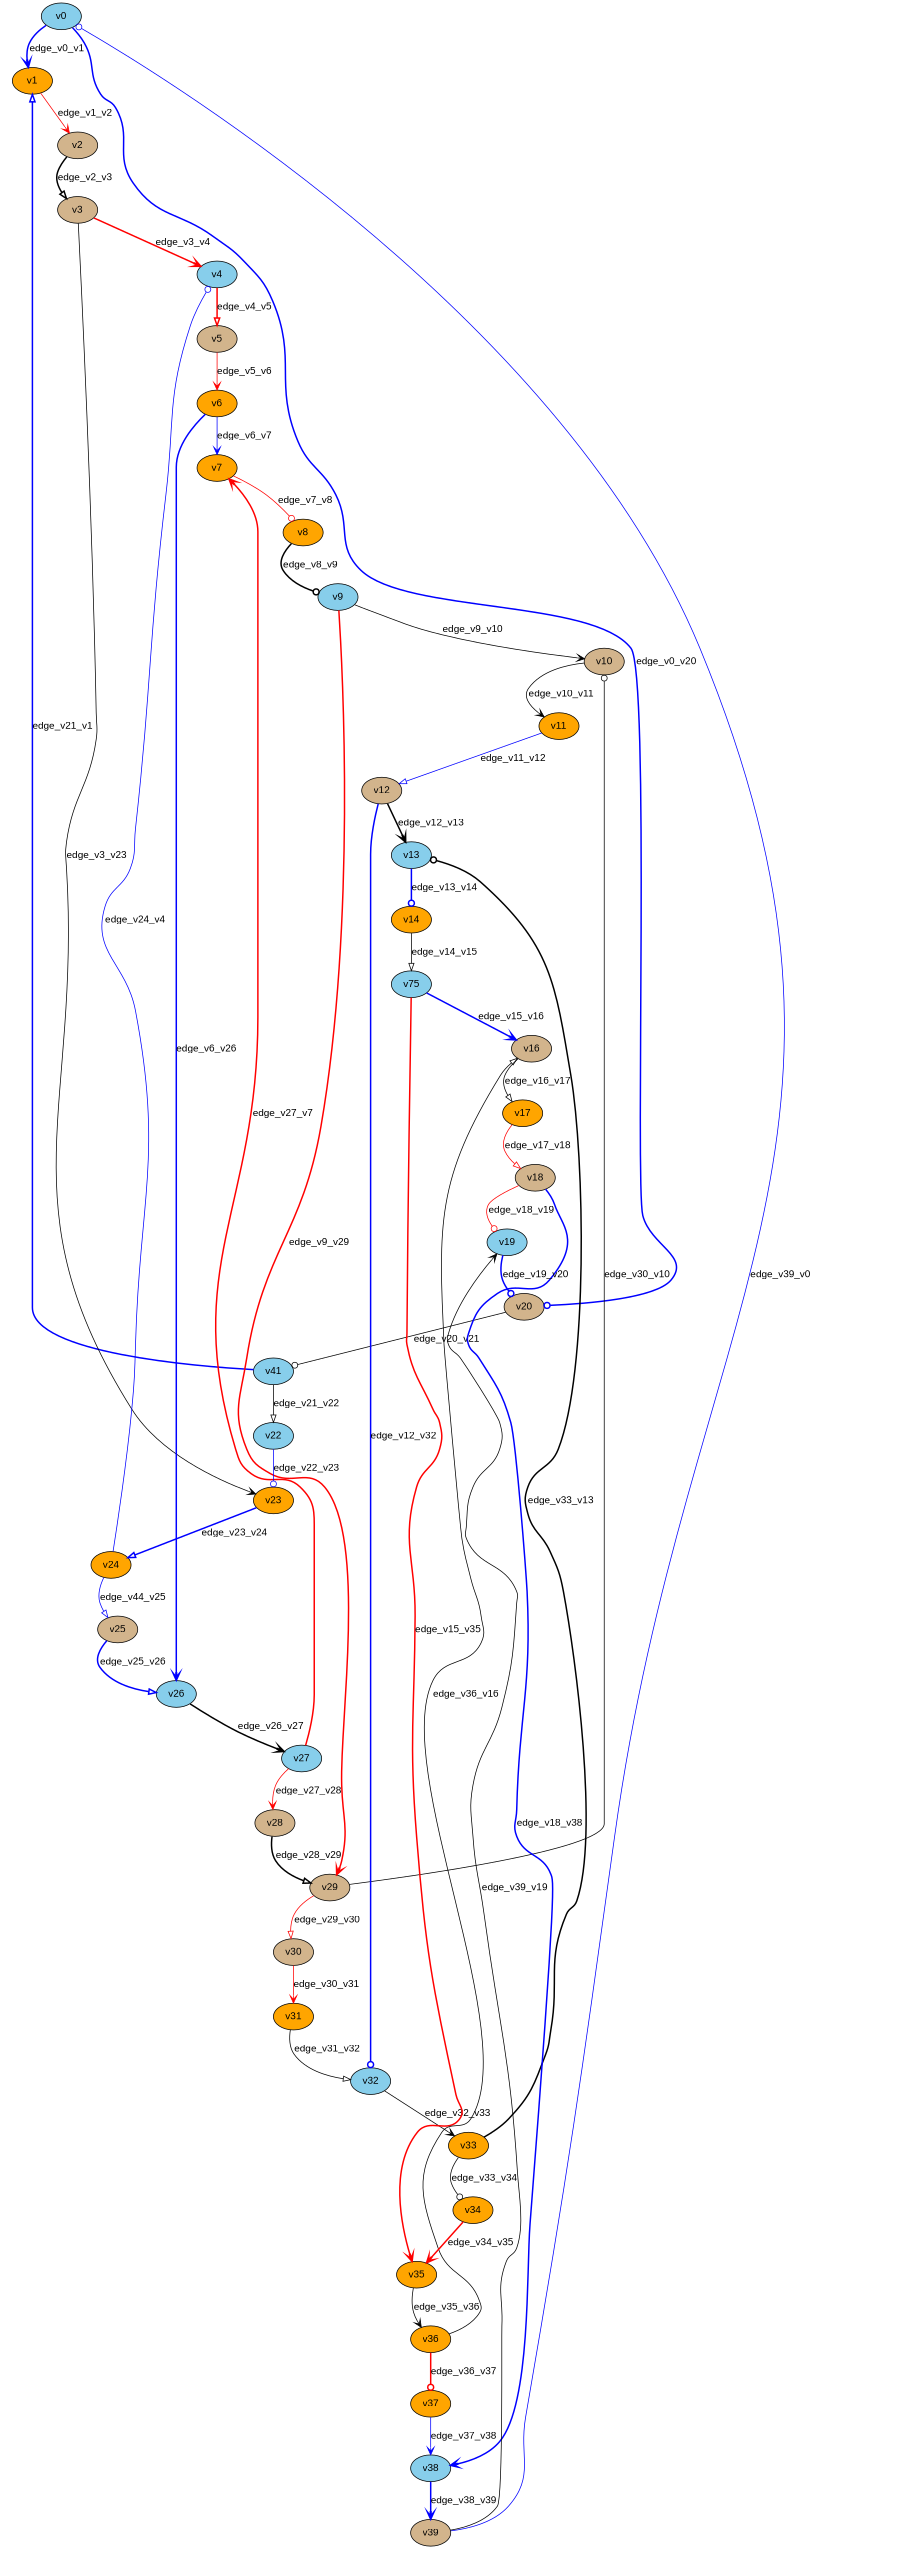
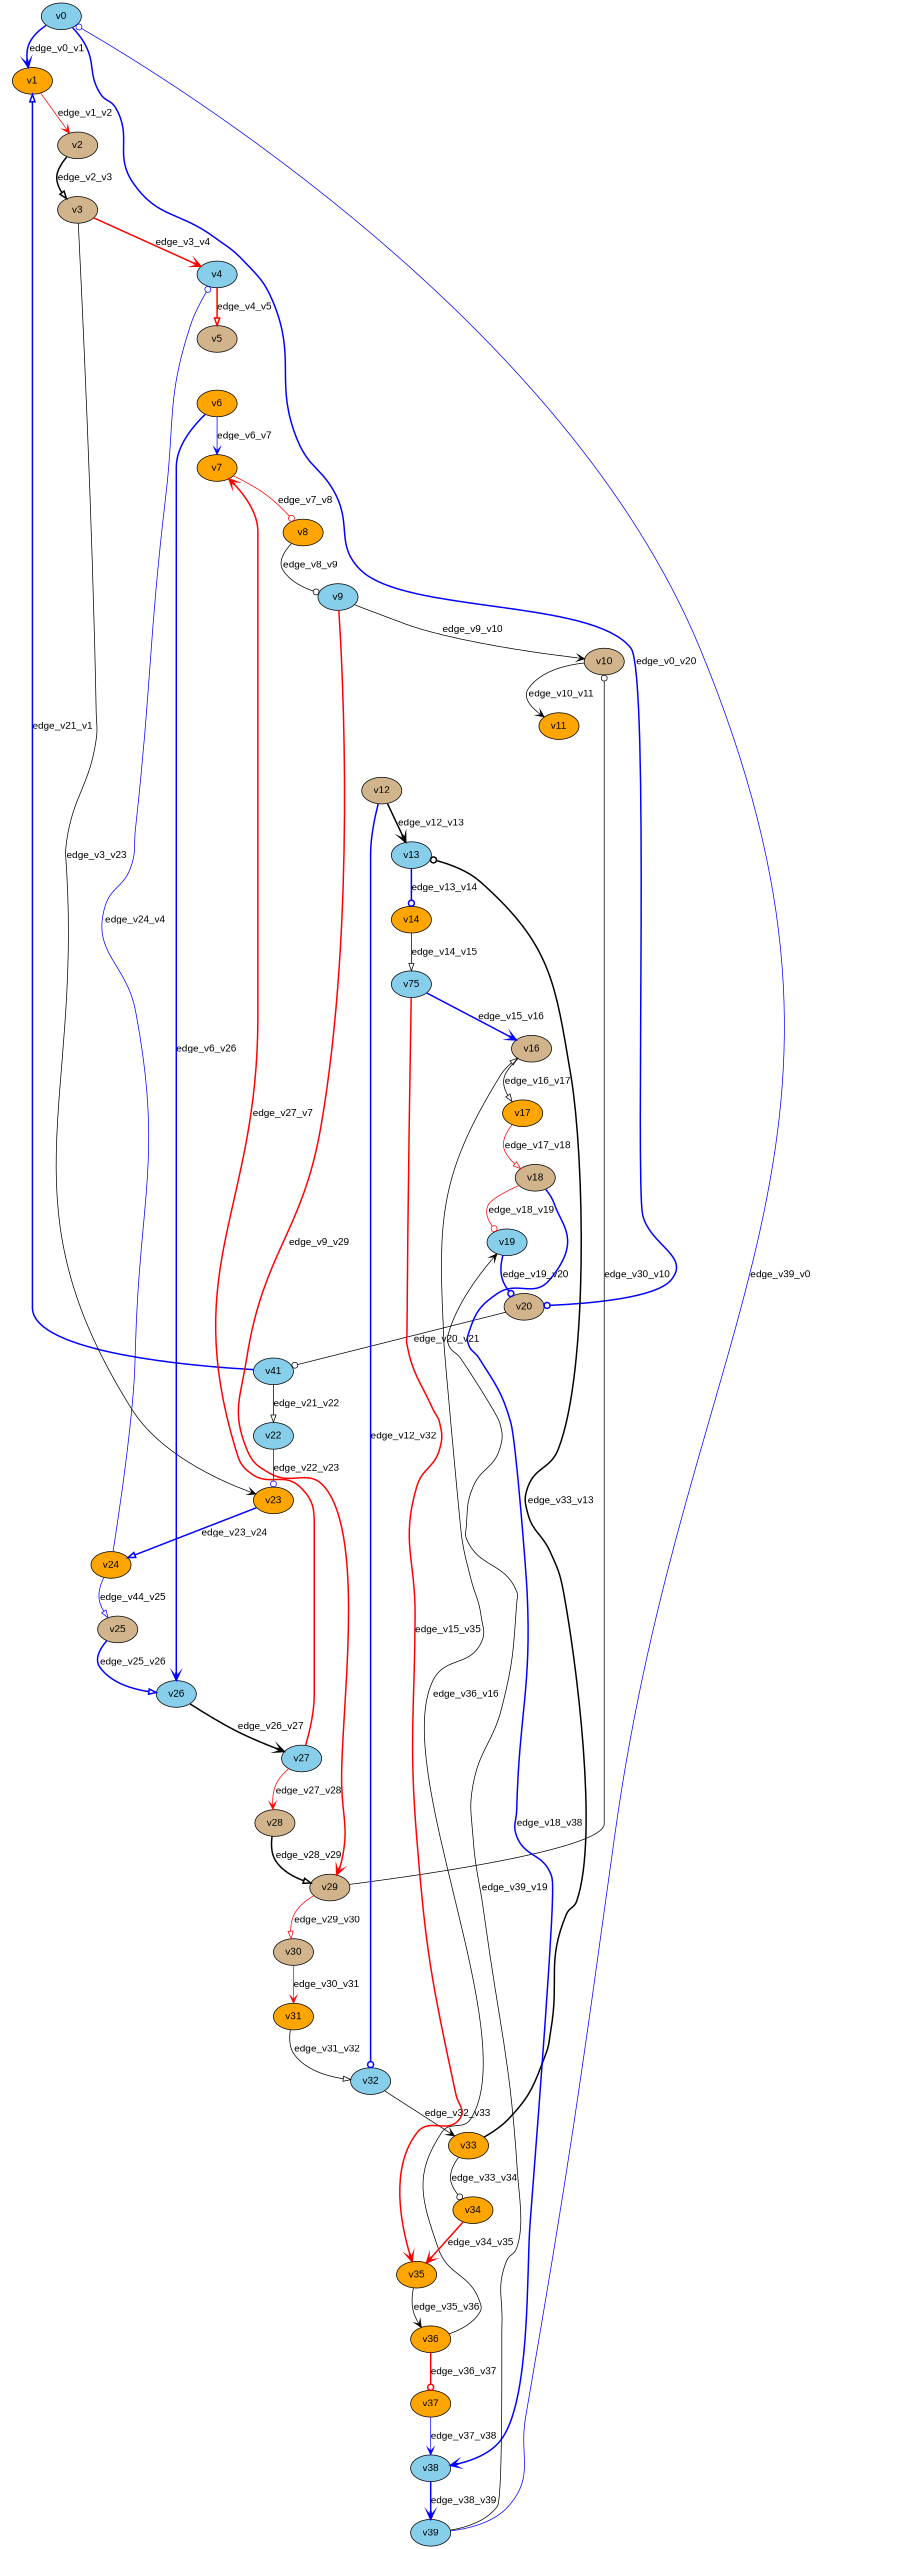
(217, 367) -> none
(285, 573) -> (285, 573)
(474, 757) -> none
(431, 2533) -> (431, 2533)
